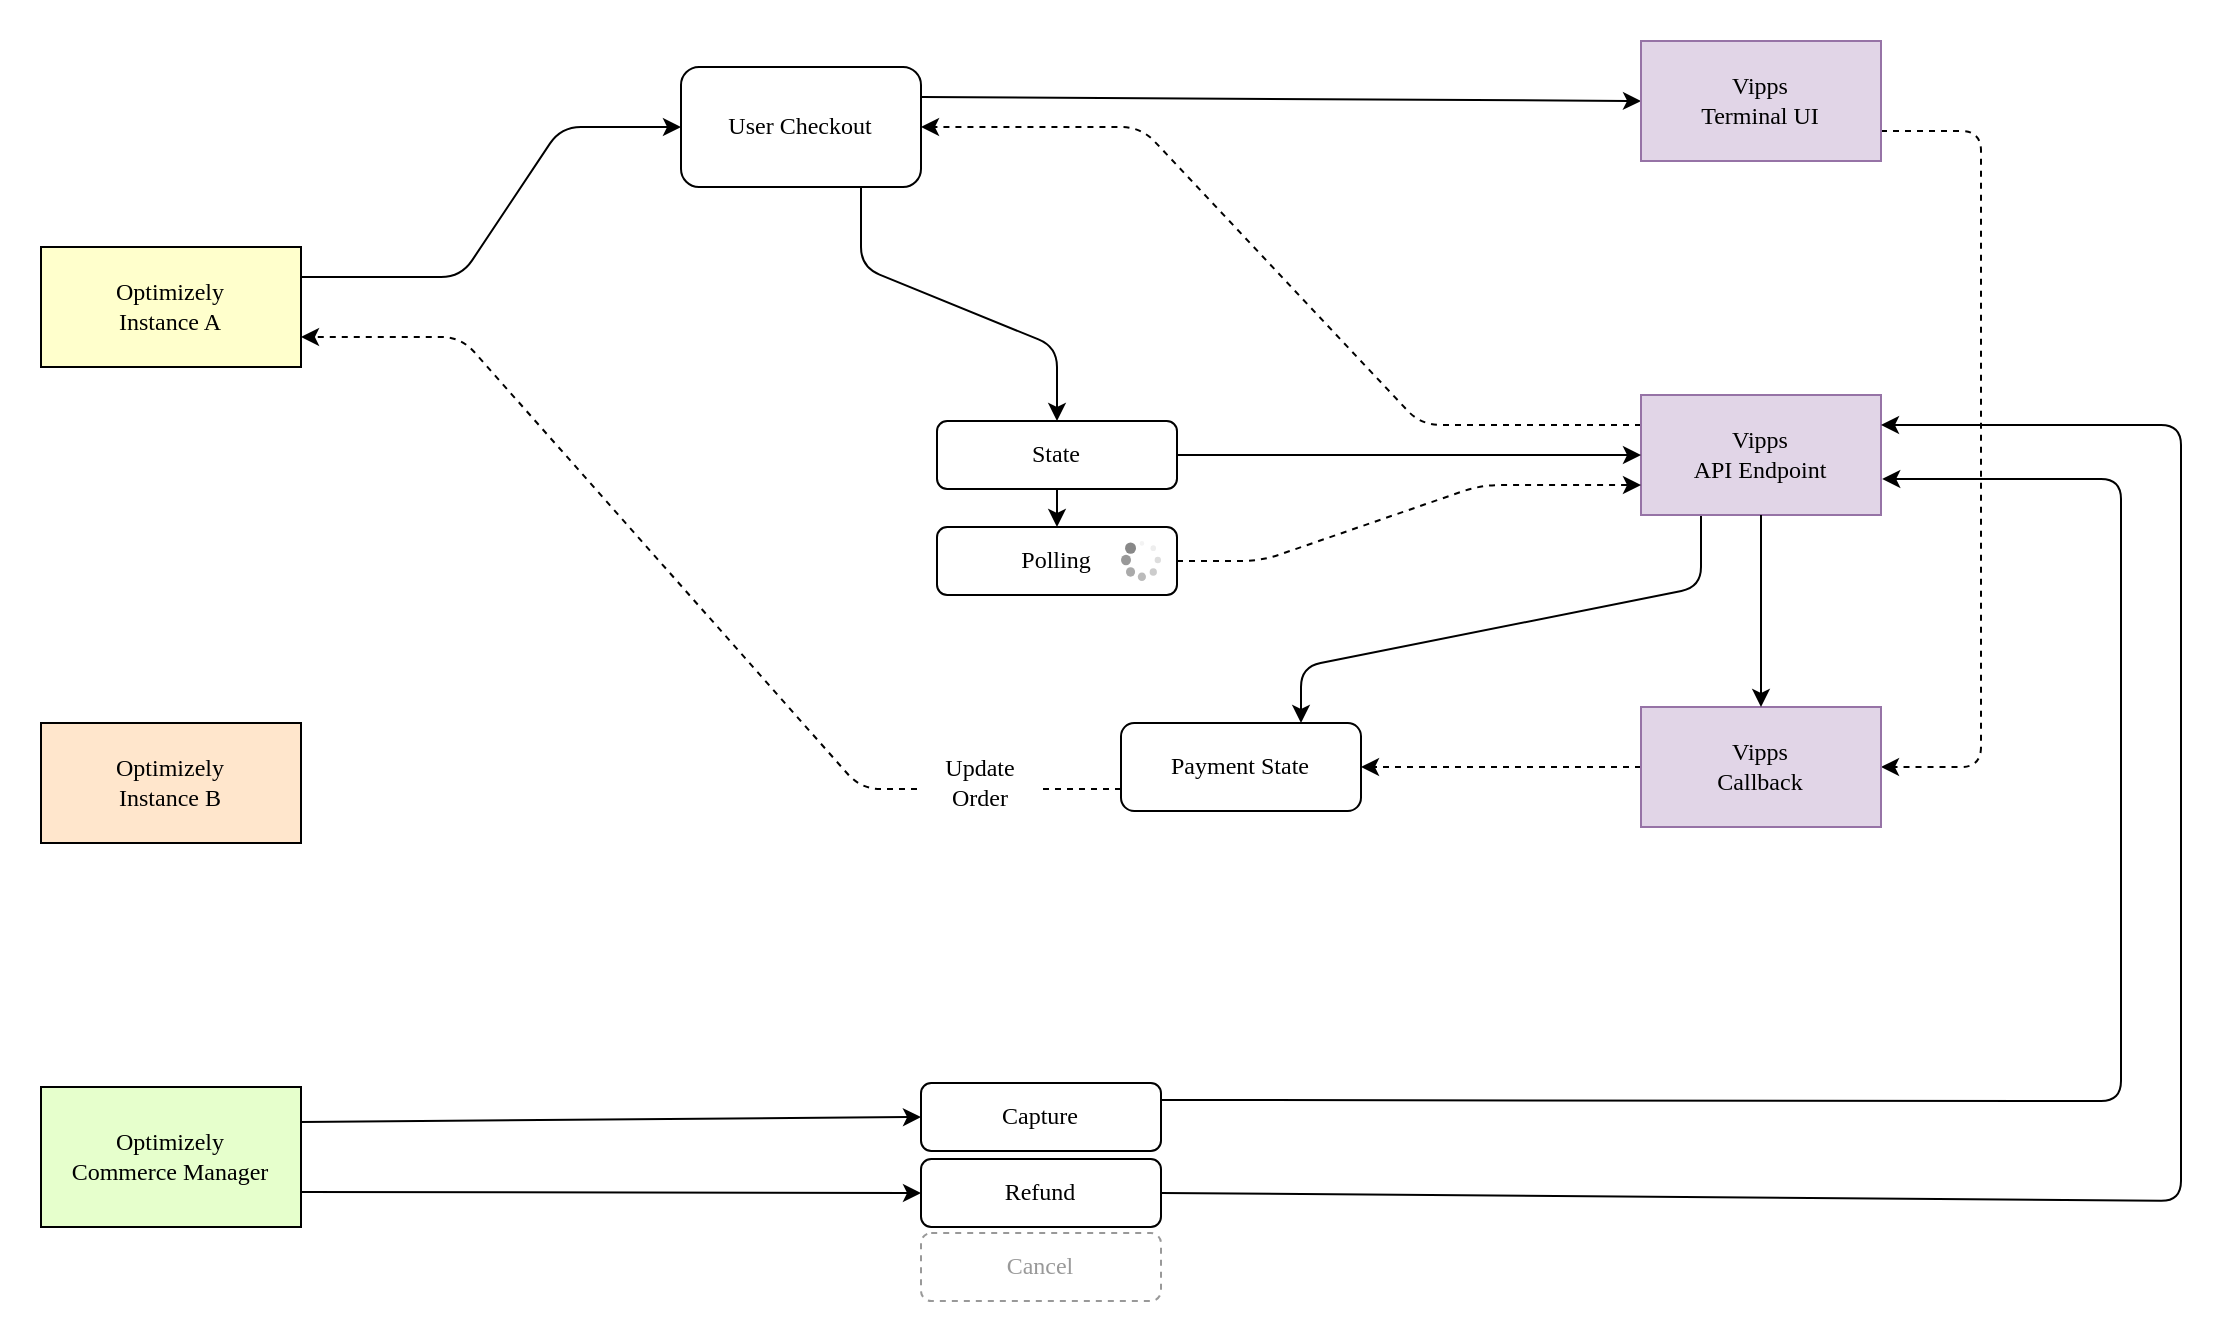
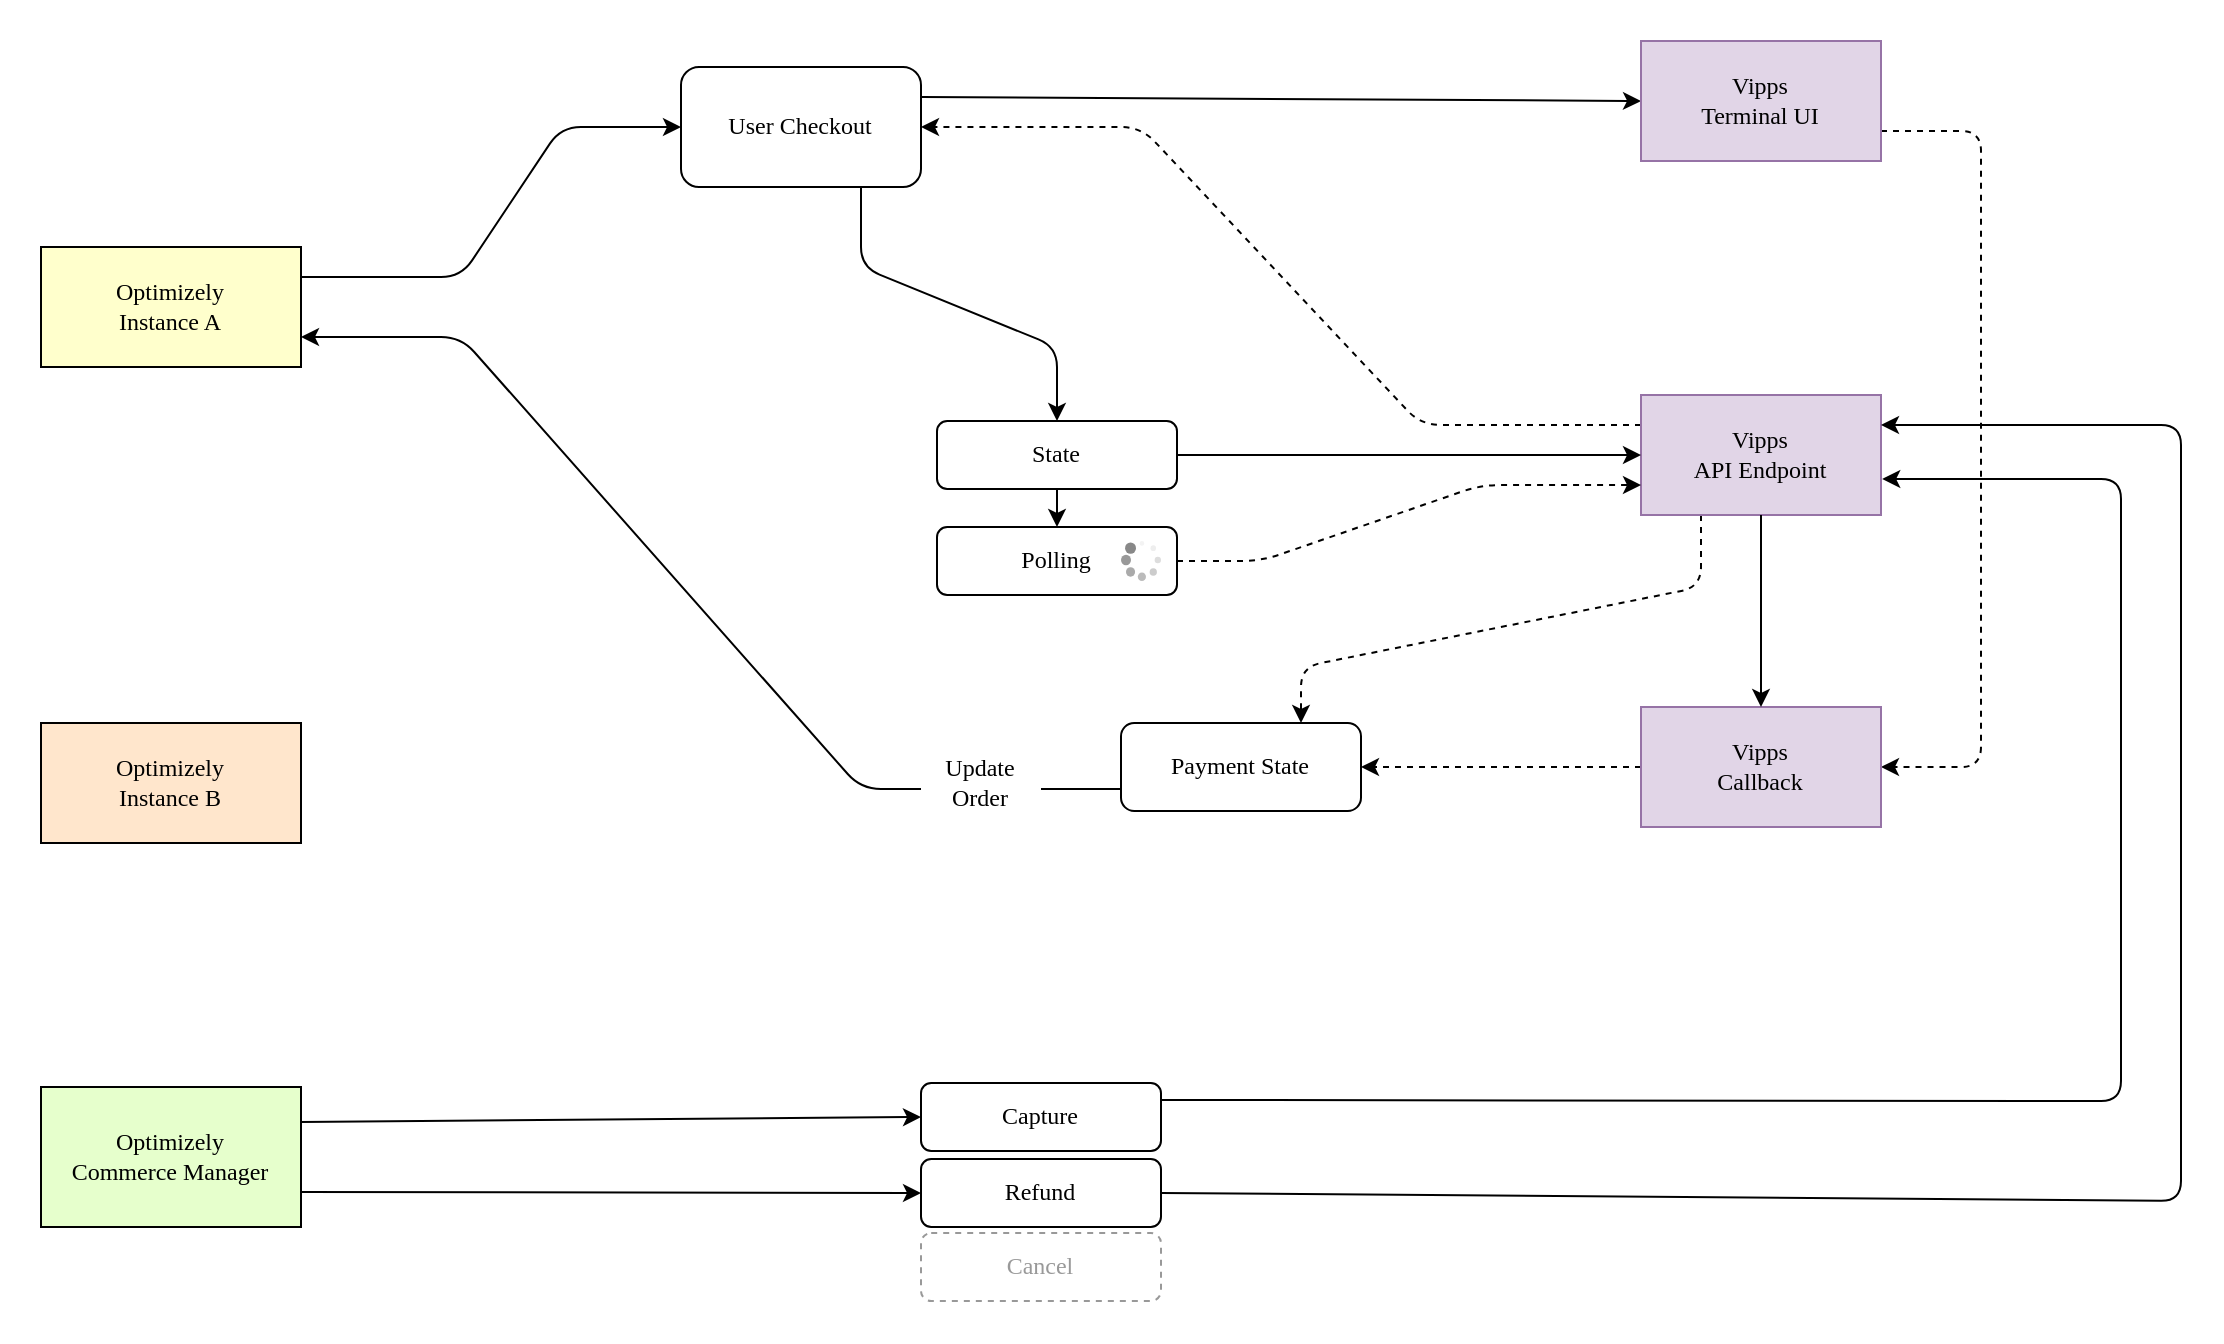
(633, 531) -> (633, 531)
(1517, 624) -> (1517, 624)
